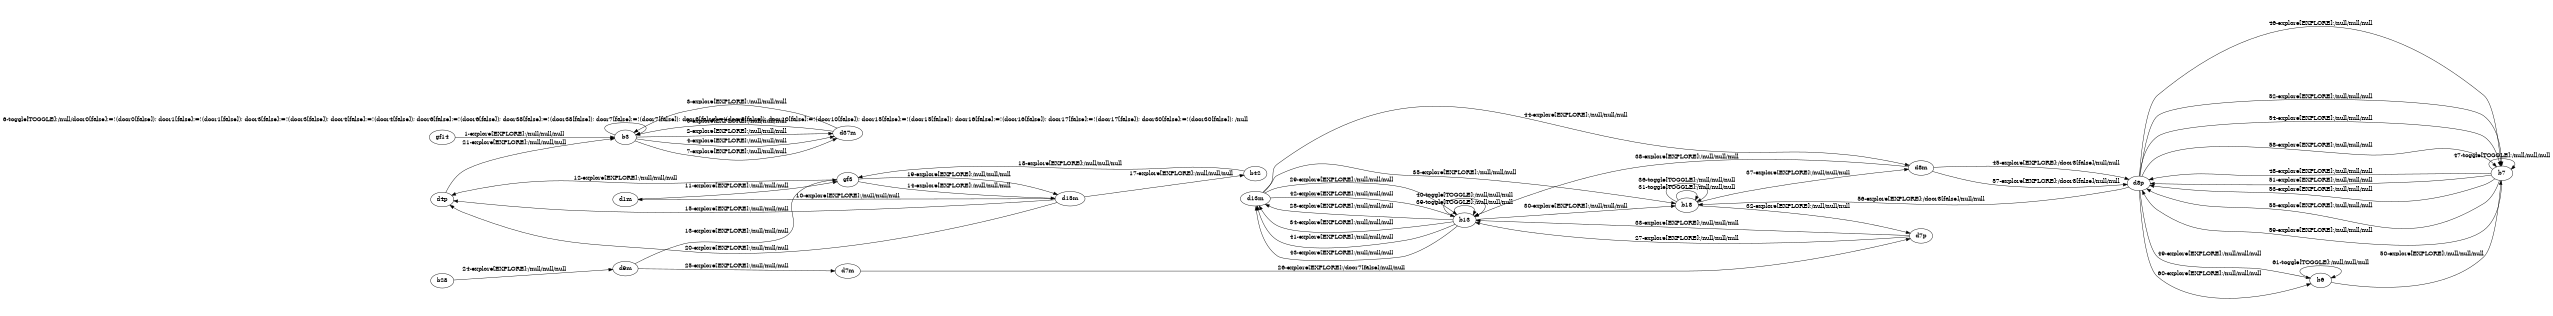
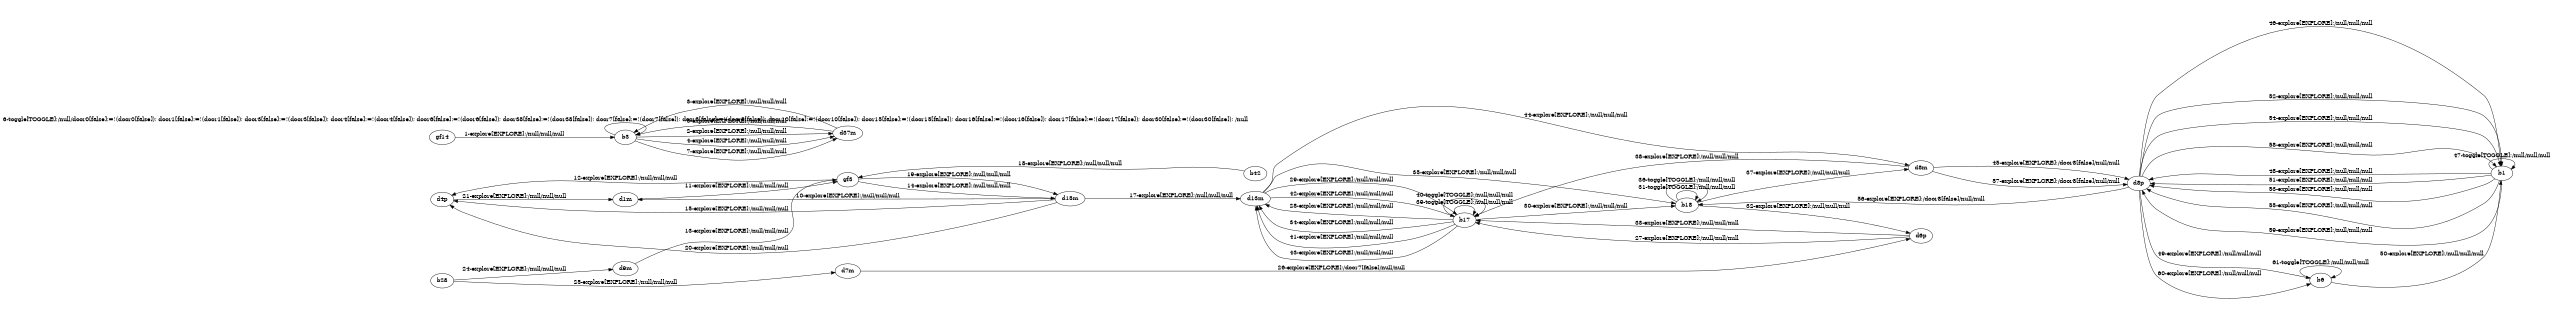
(522, 153) -> (531, 200)
(2502, 173) -> (2502, 173)
(1162, 186) -> (1161, 199)
(1465, 220) -> (1465, 220)
(1921, 236) -> (1921, 236)
(734, 270) -> (643, 287)
